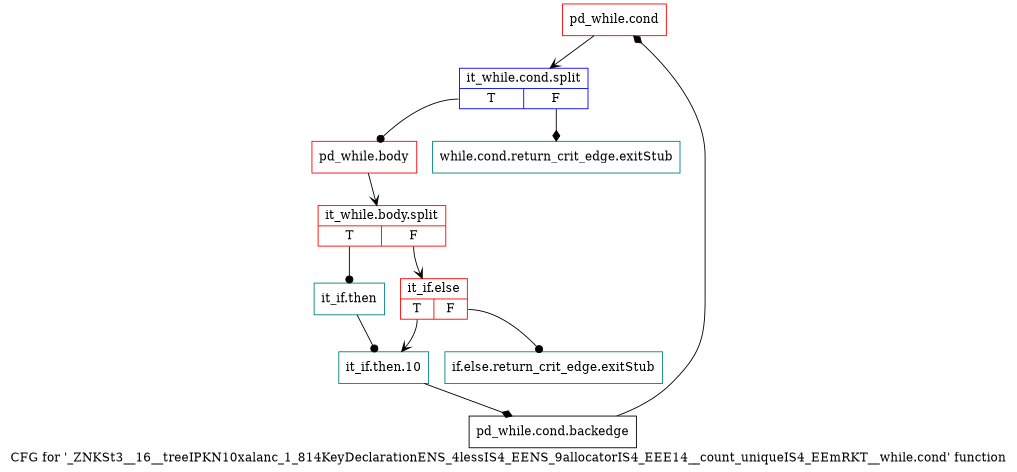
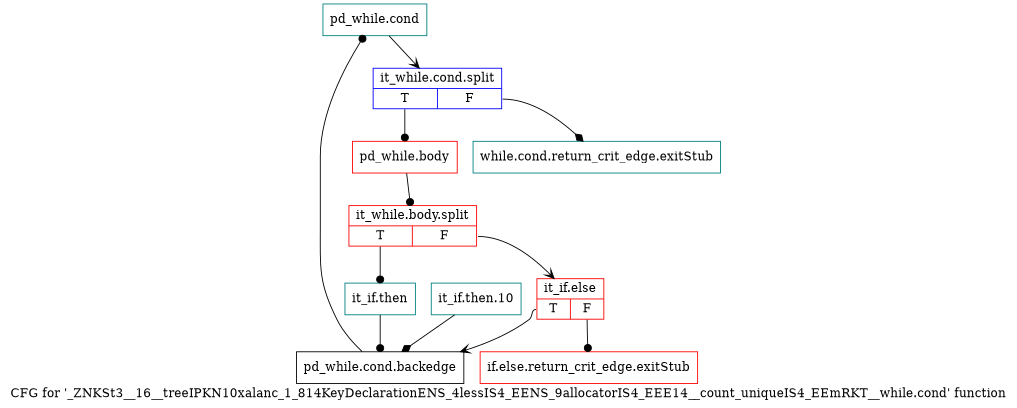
(614, 20) -> (375, 20)
(371, 185) -> (408, 186)
(705, 240) -> (320, 198)
(365, 330) -> (380, 330)
(414, 333) -> (506, 334)
(554, 368) -> (589, 368)
